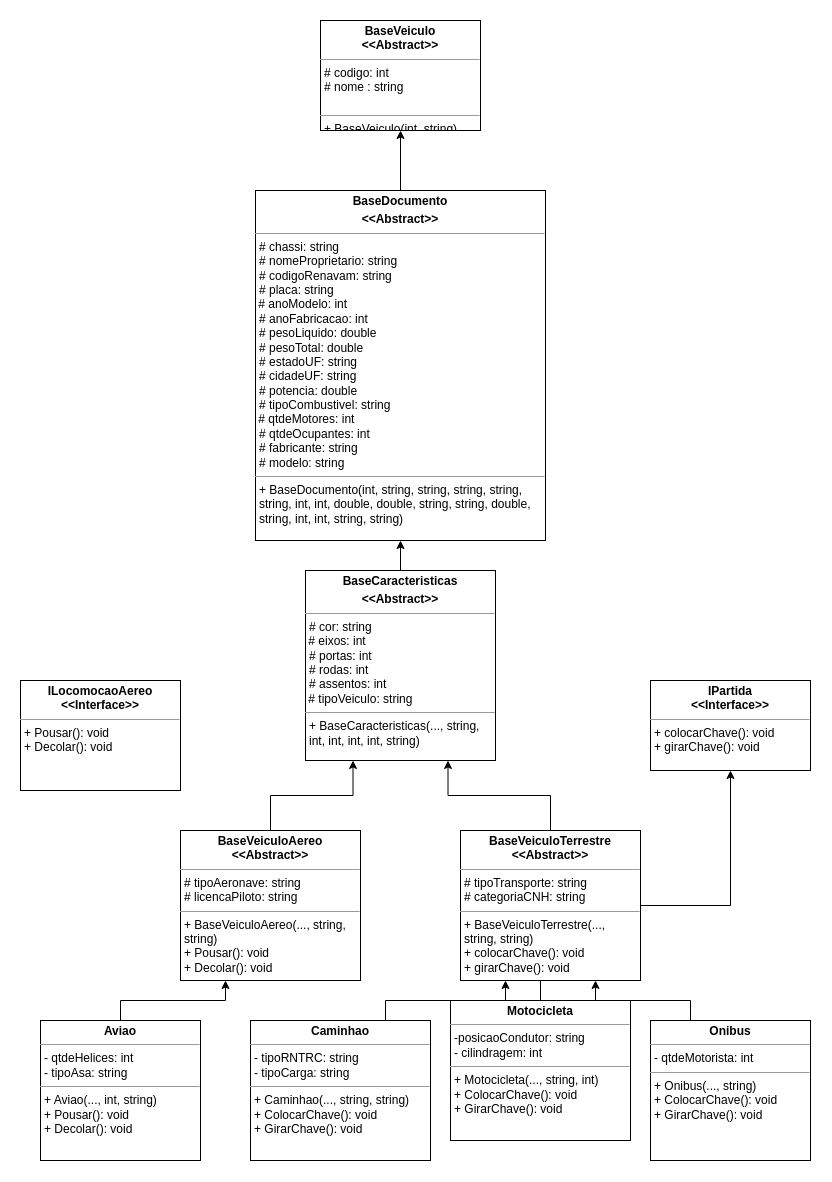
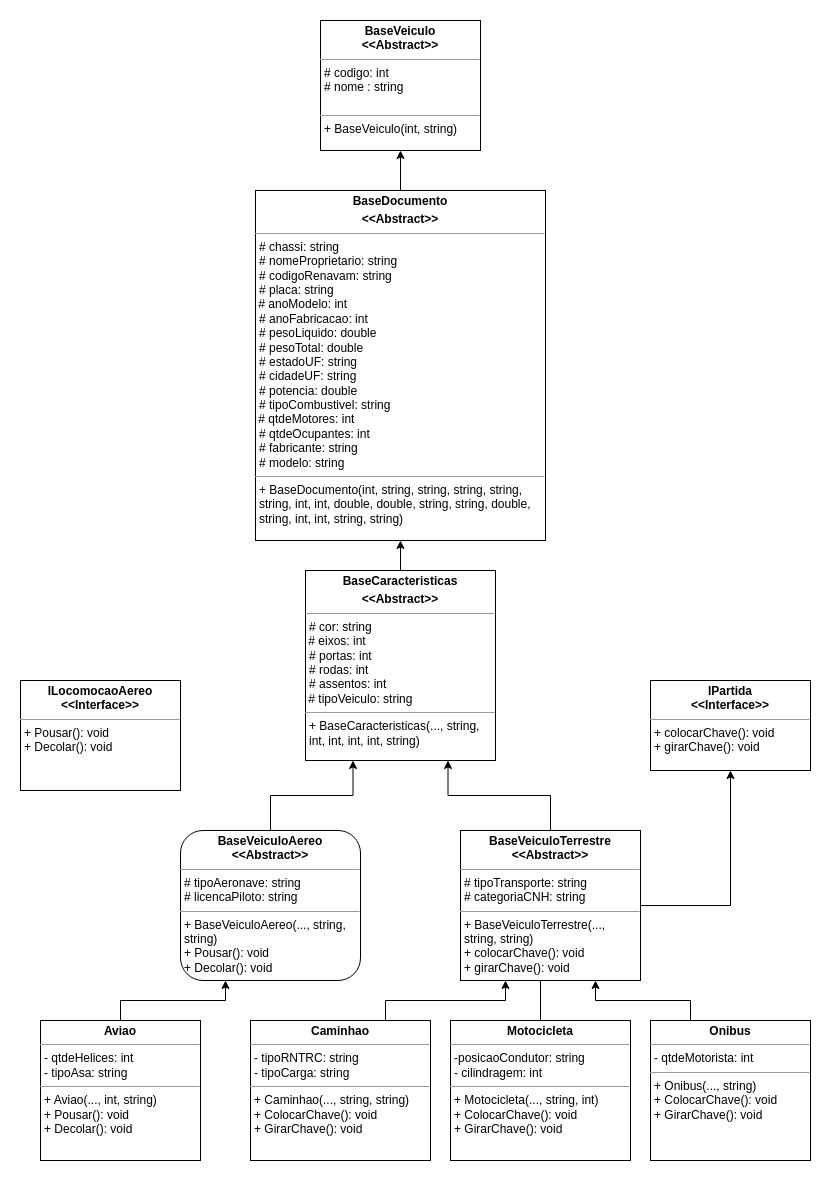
(401, 76) -> (401, 86)
(271, 906) -> (271, 906)
(541, 1071) -> (541, 1091)
